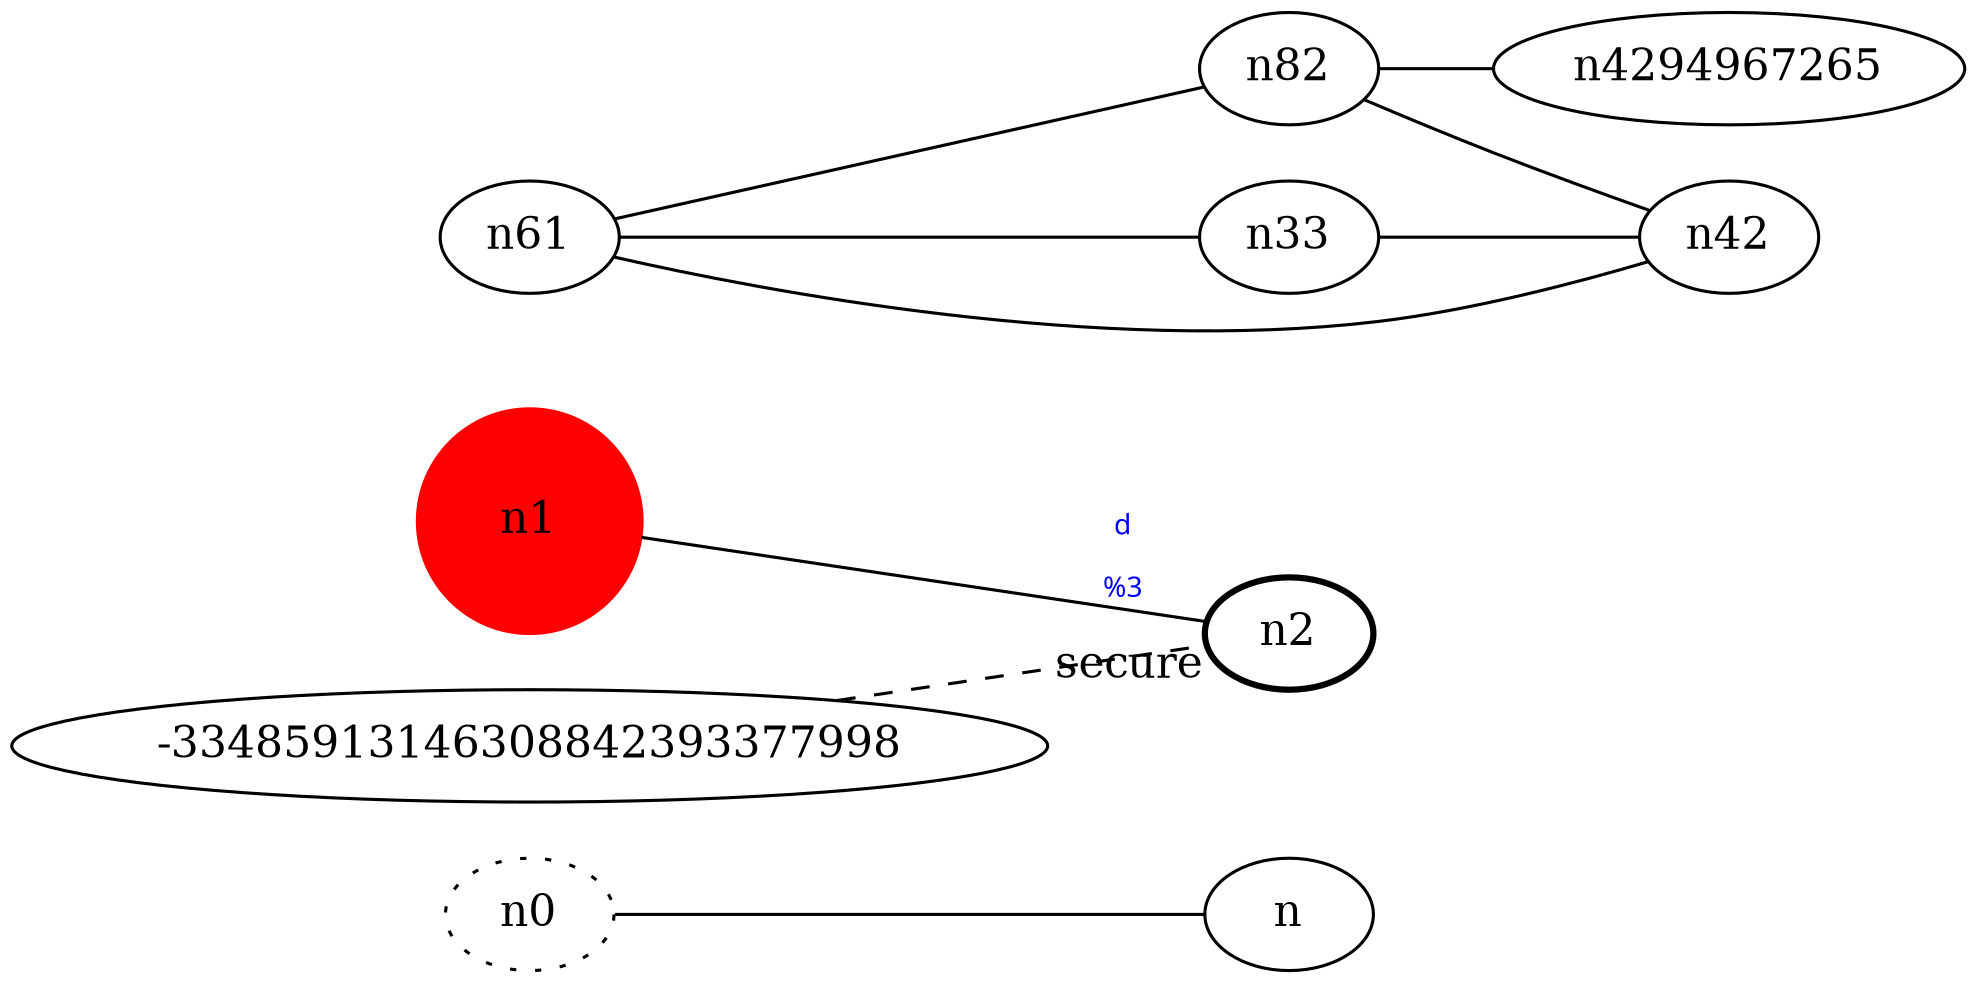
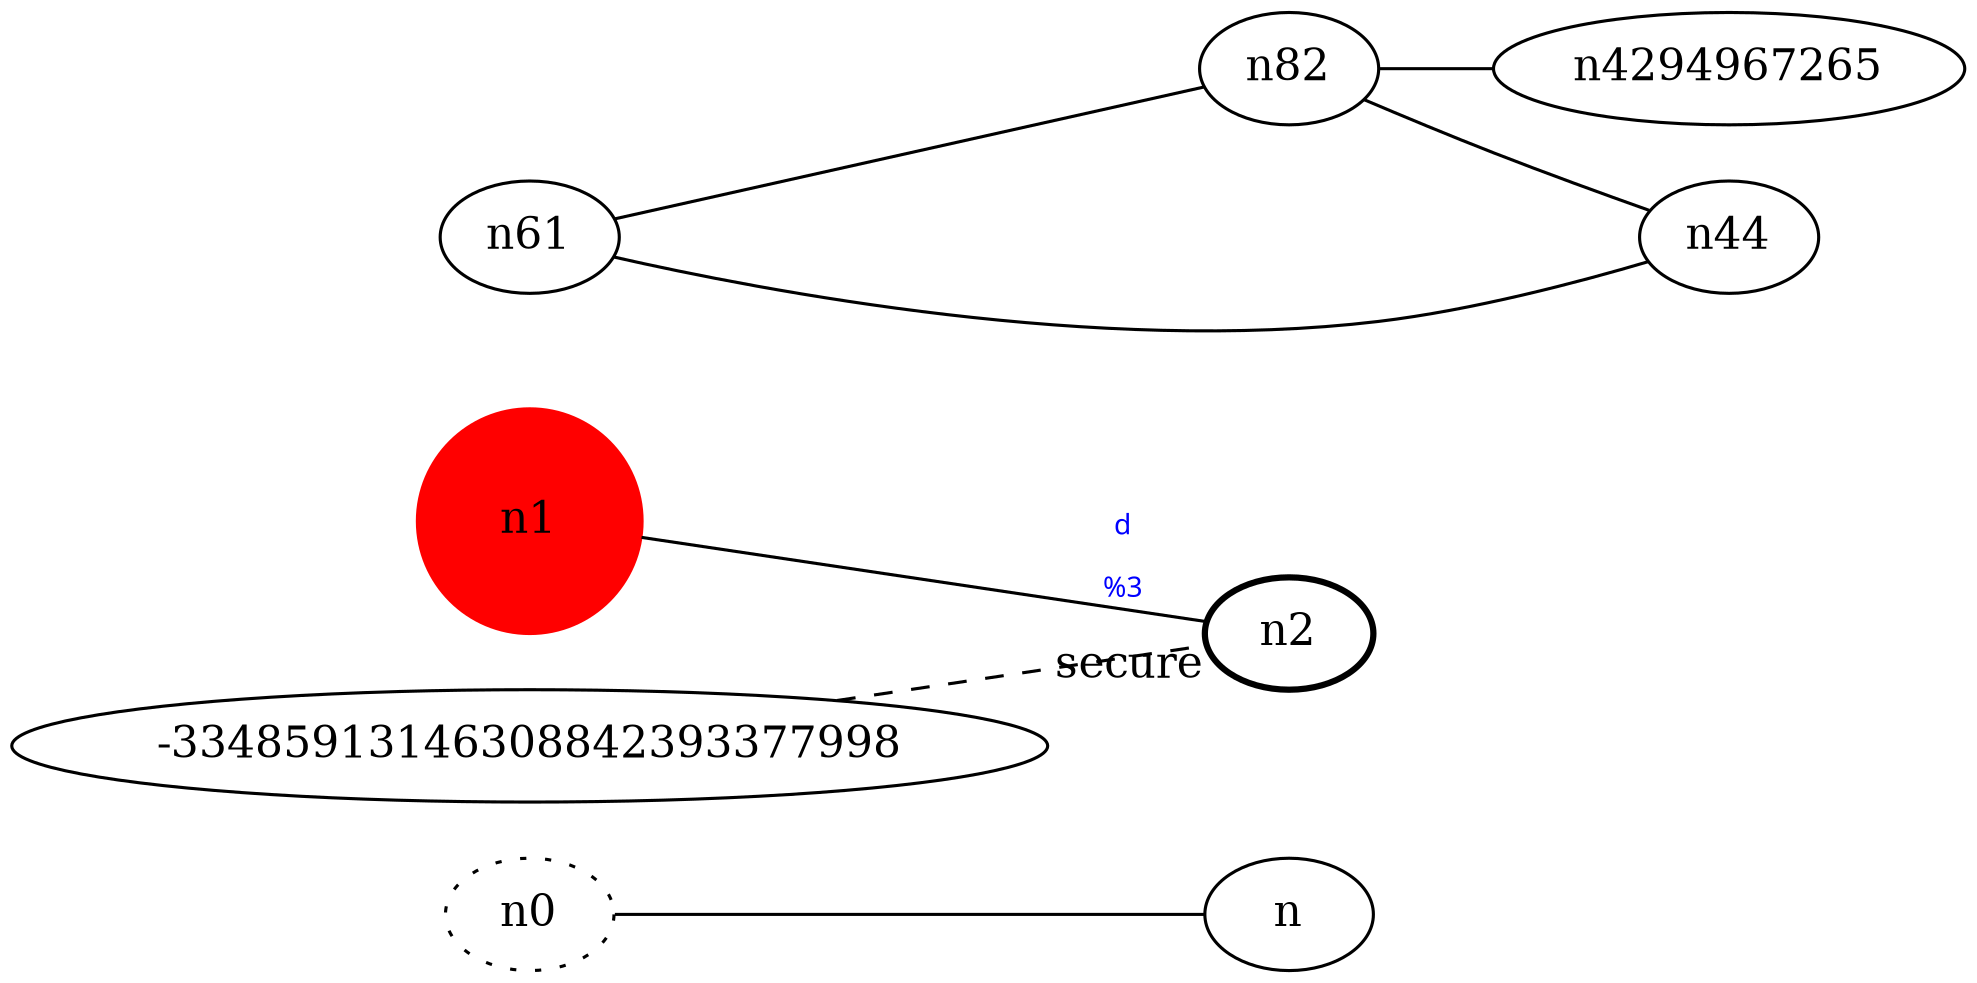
(1289, 237) -> none
(1729, 237) -> (1729, 237)
